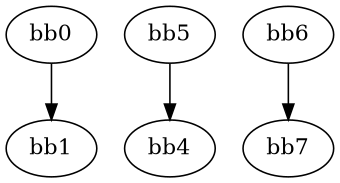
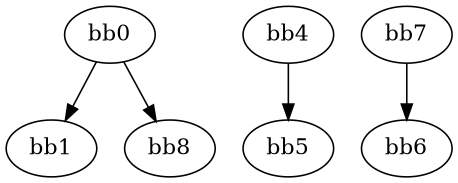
(170, 84) -> (288, 84)
(288, 84) -> (407, 84)
none -> (170, 148)
